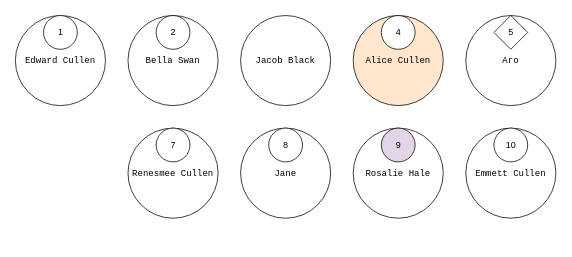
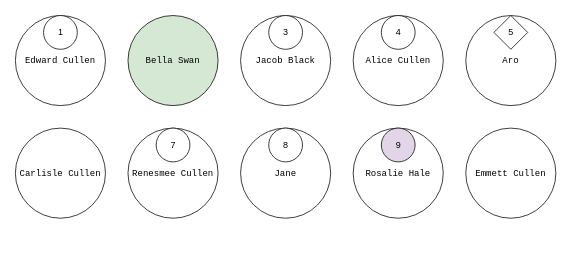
(173, 32) -> none
none -> (285, 32)
(173, 60) -> (173, 60)
(398, 60) -> (398, 60)
(510, 145) -> none
none -> (60, 173)
